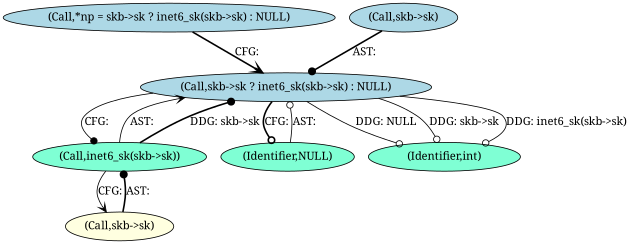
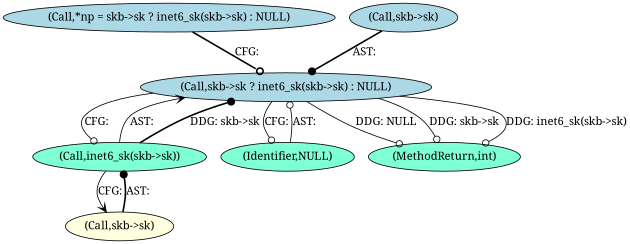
(224, 50) -> (224, 50)
(104, 104) -> (104, 104)
(264, 119) -> (264, 119)
(444, 157) -> (444, 157)
